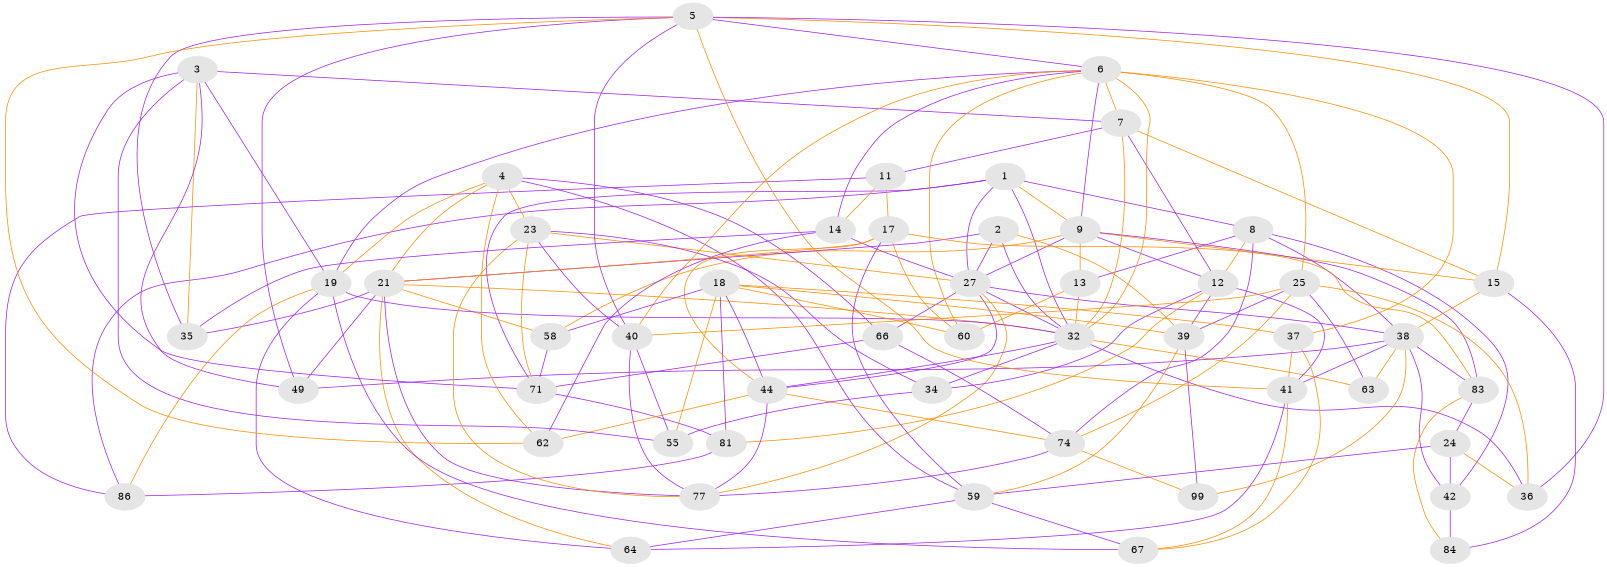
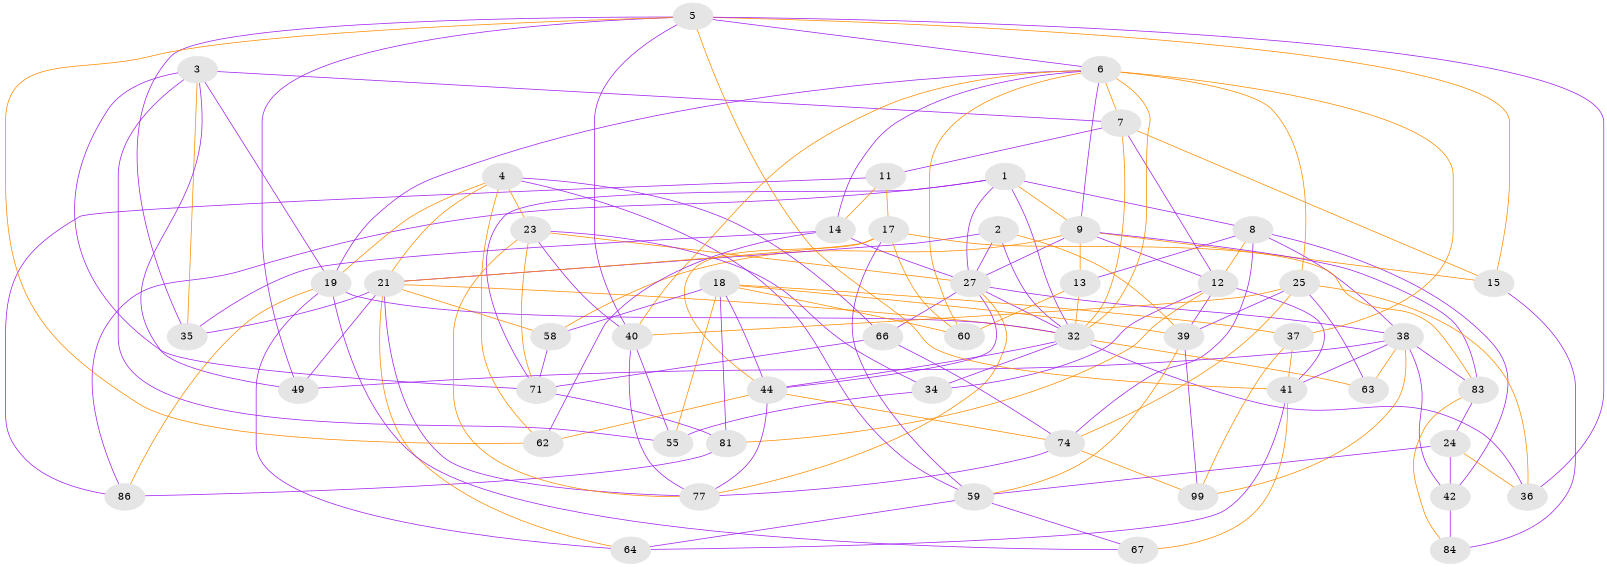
(1447, 311) -> none
(1293, 491) -> (1238, 413)
